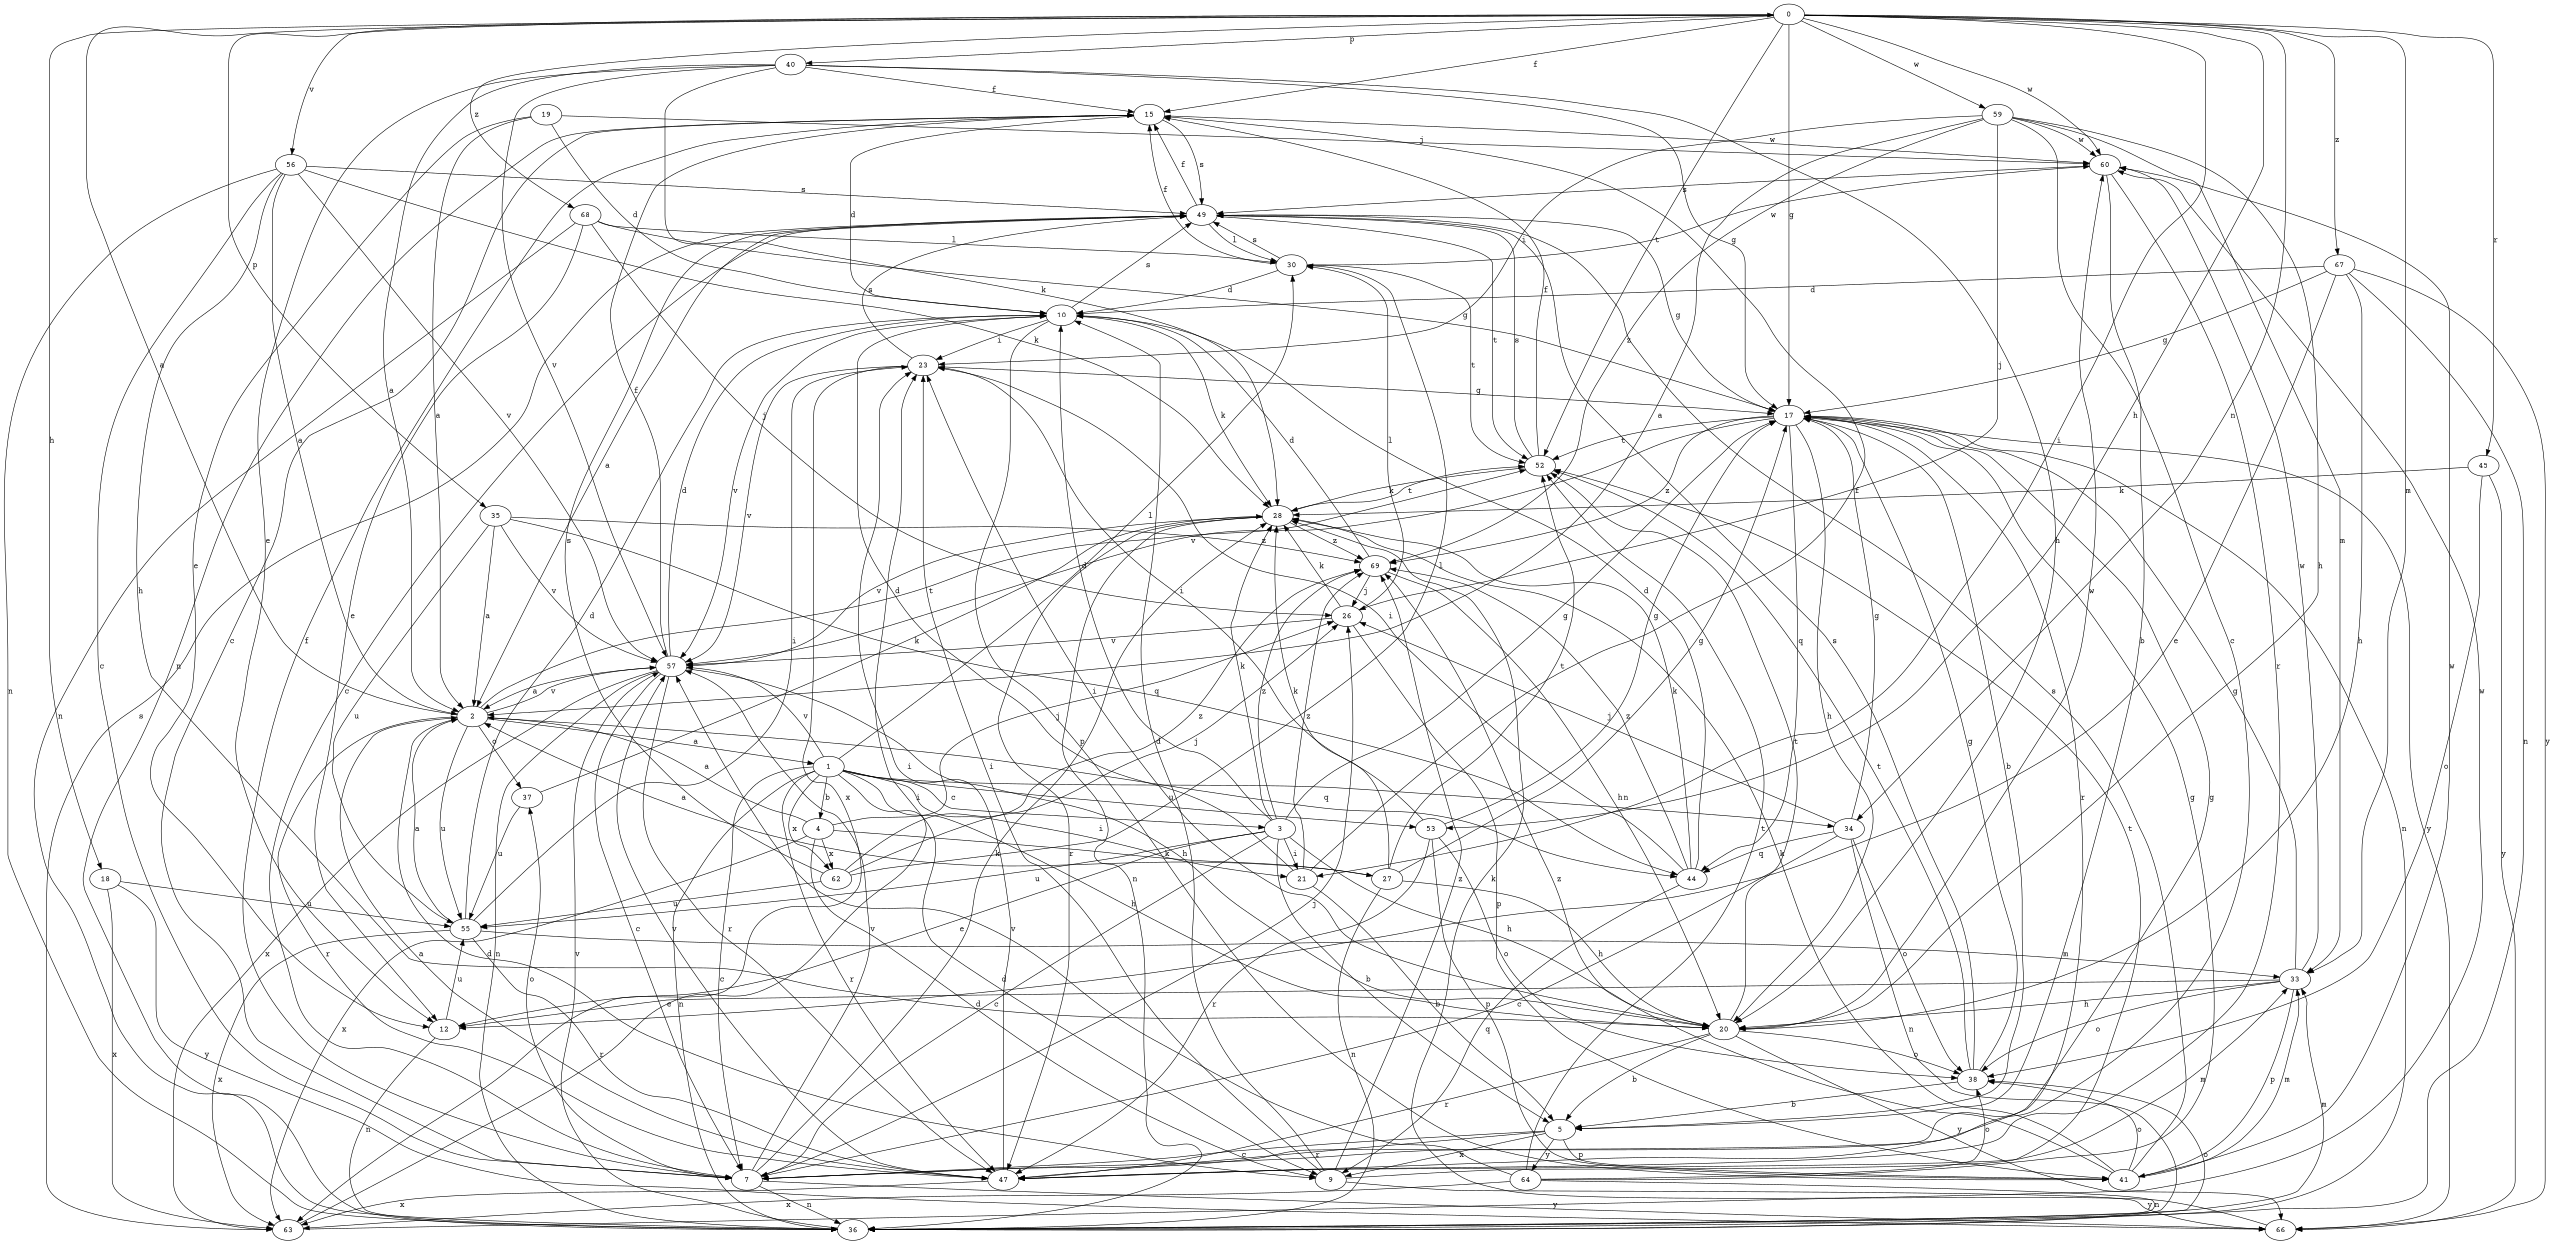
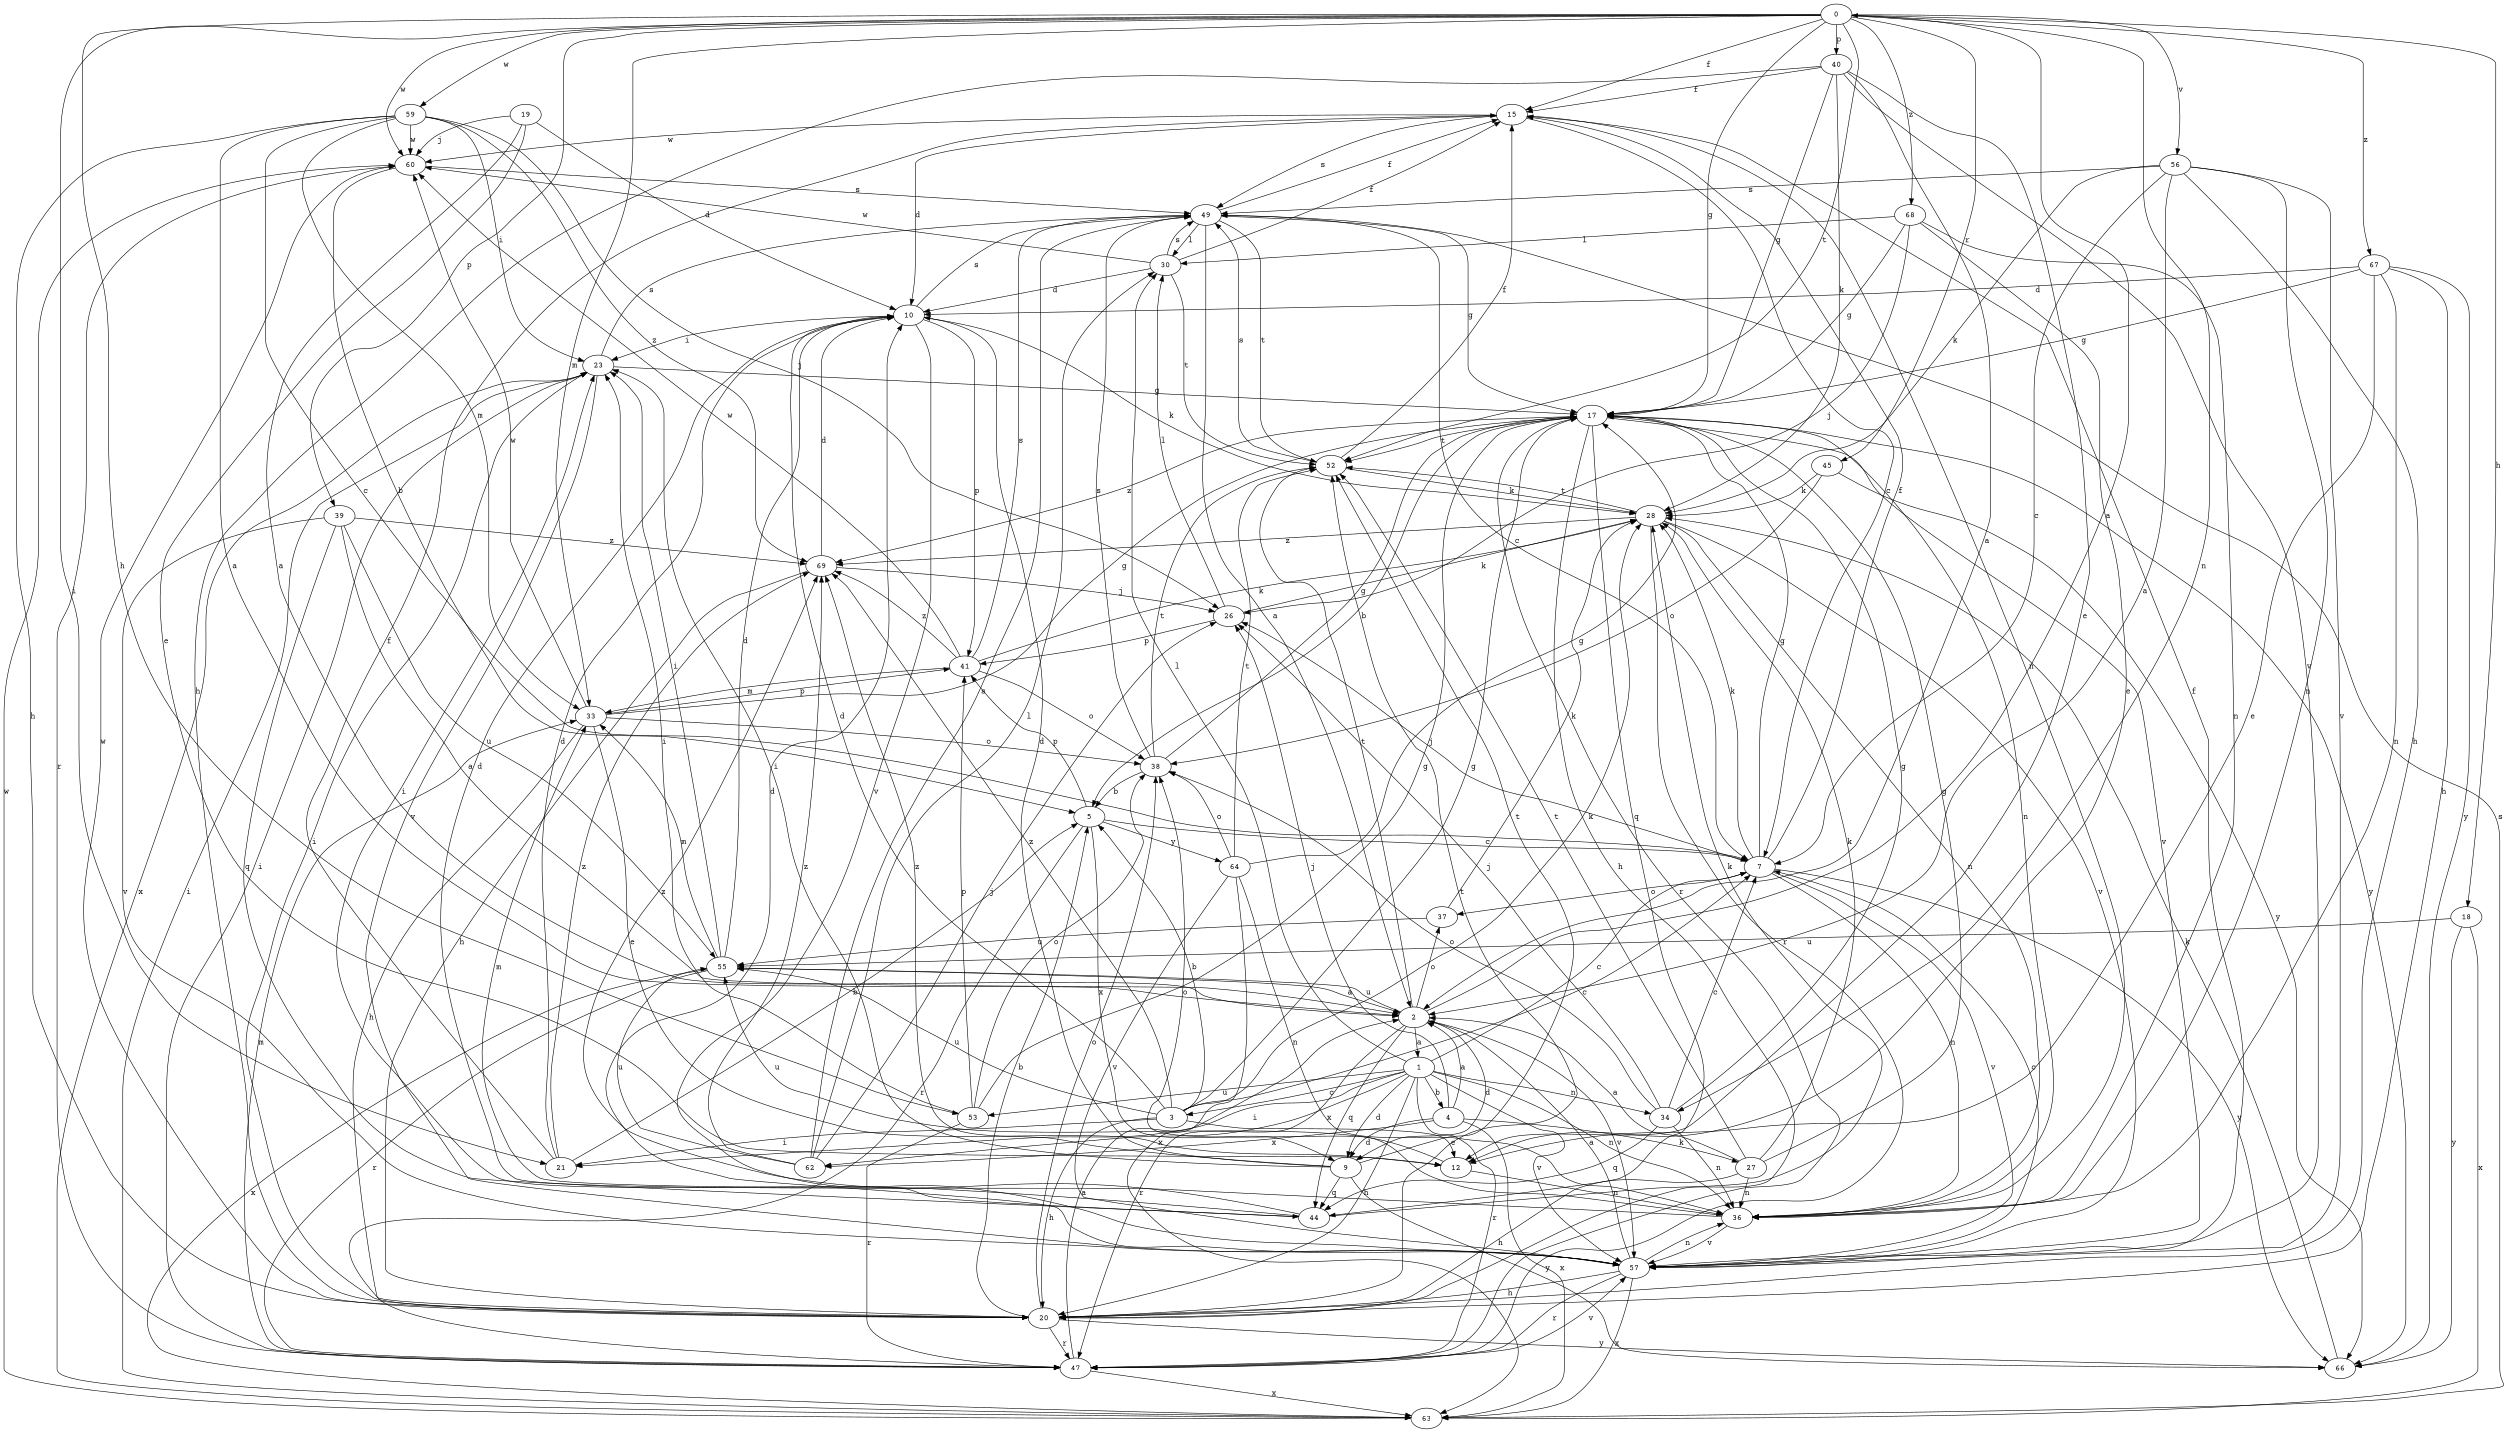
(496, 516) -> (339, 516)
(1012, 645) -> none
(1510, 992) -> (1332, 1190)
